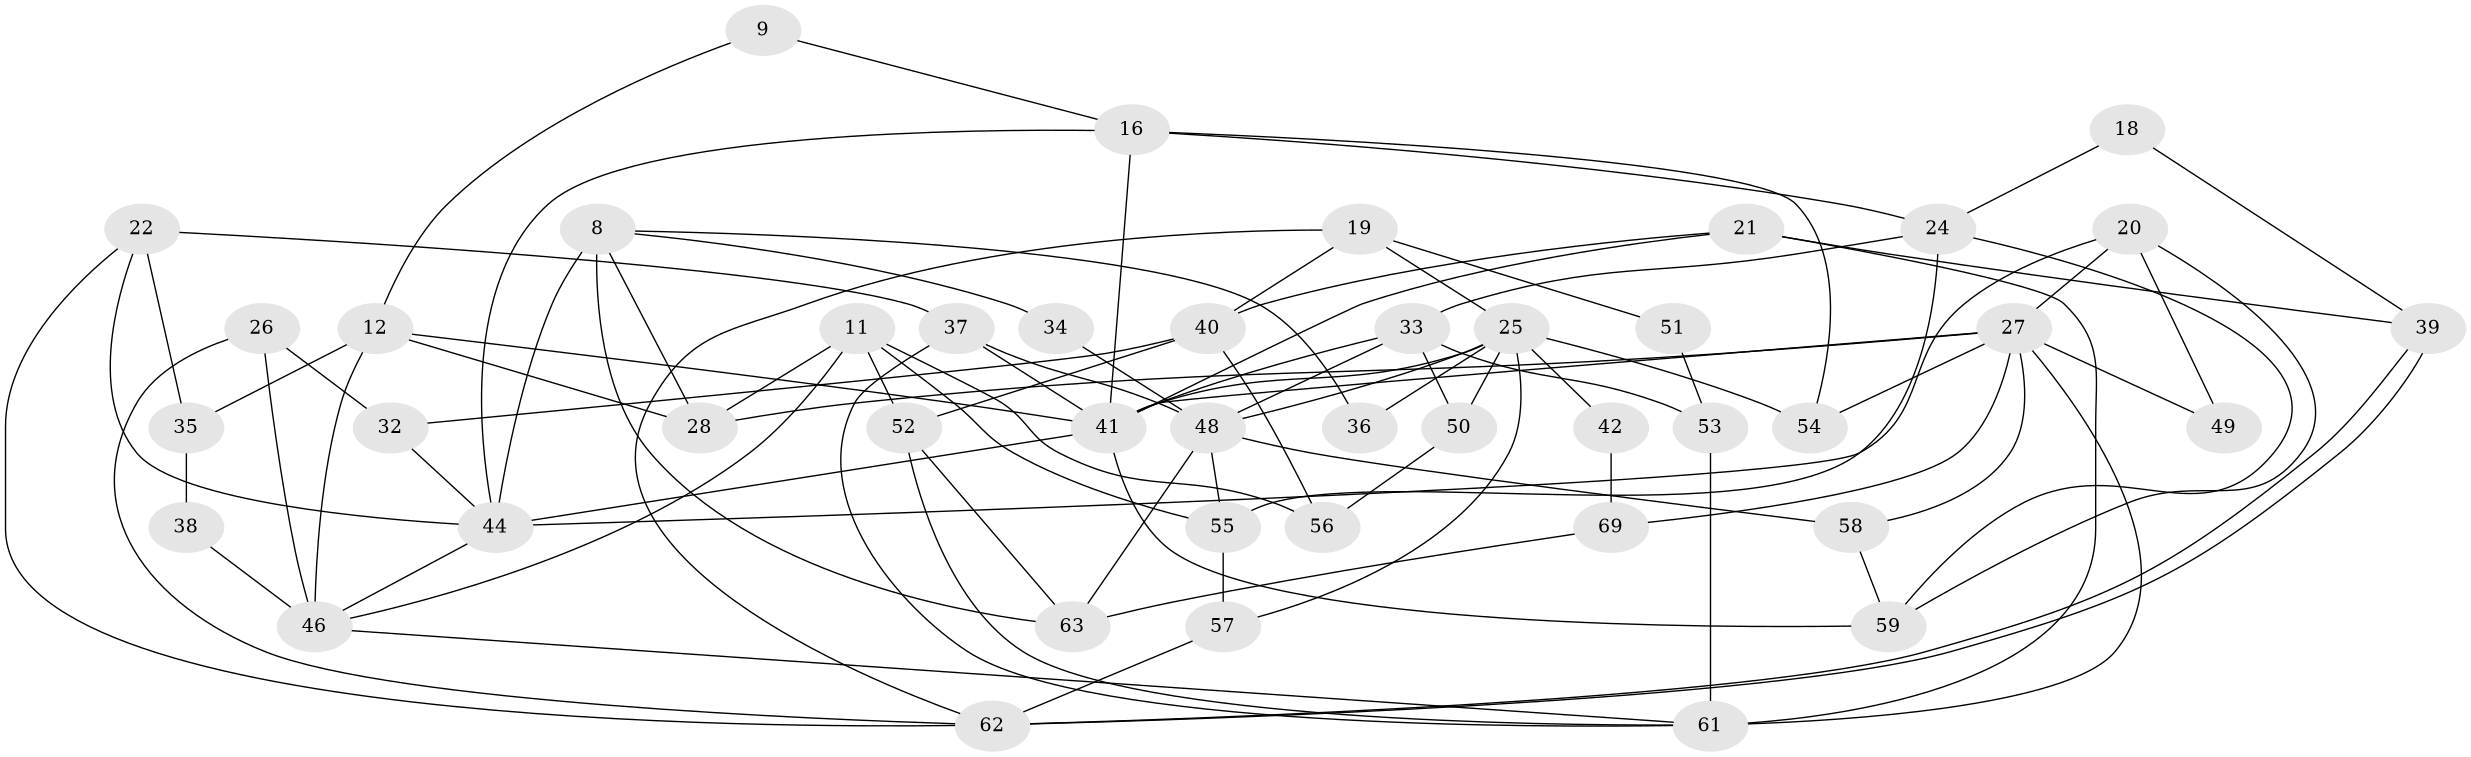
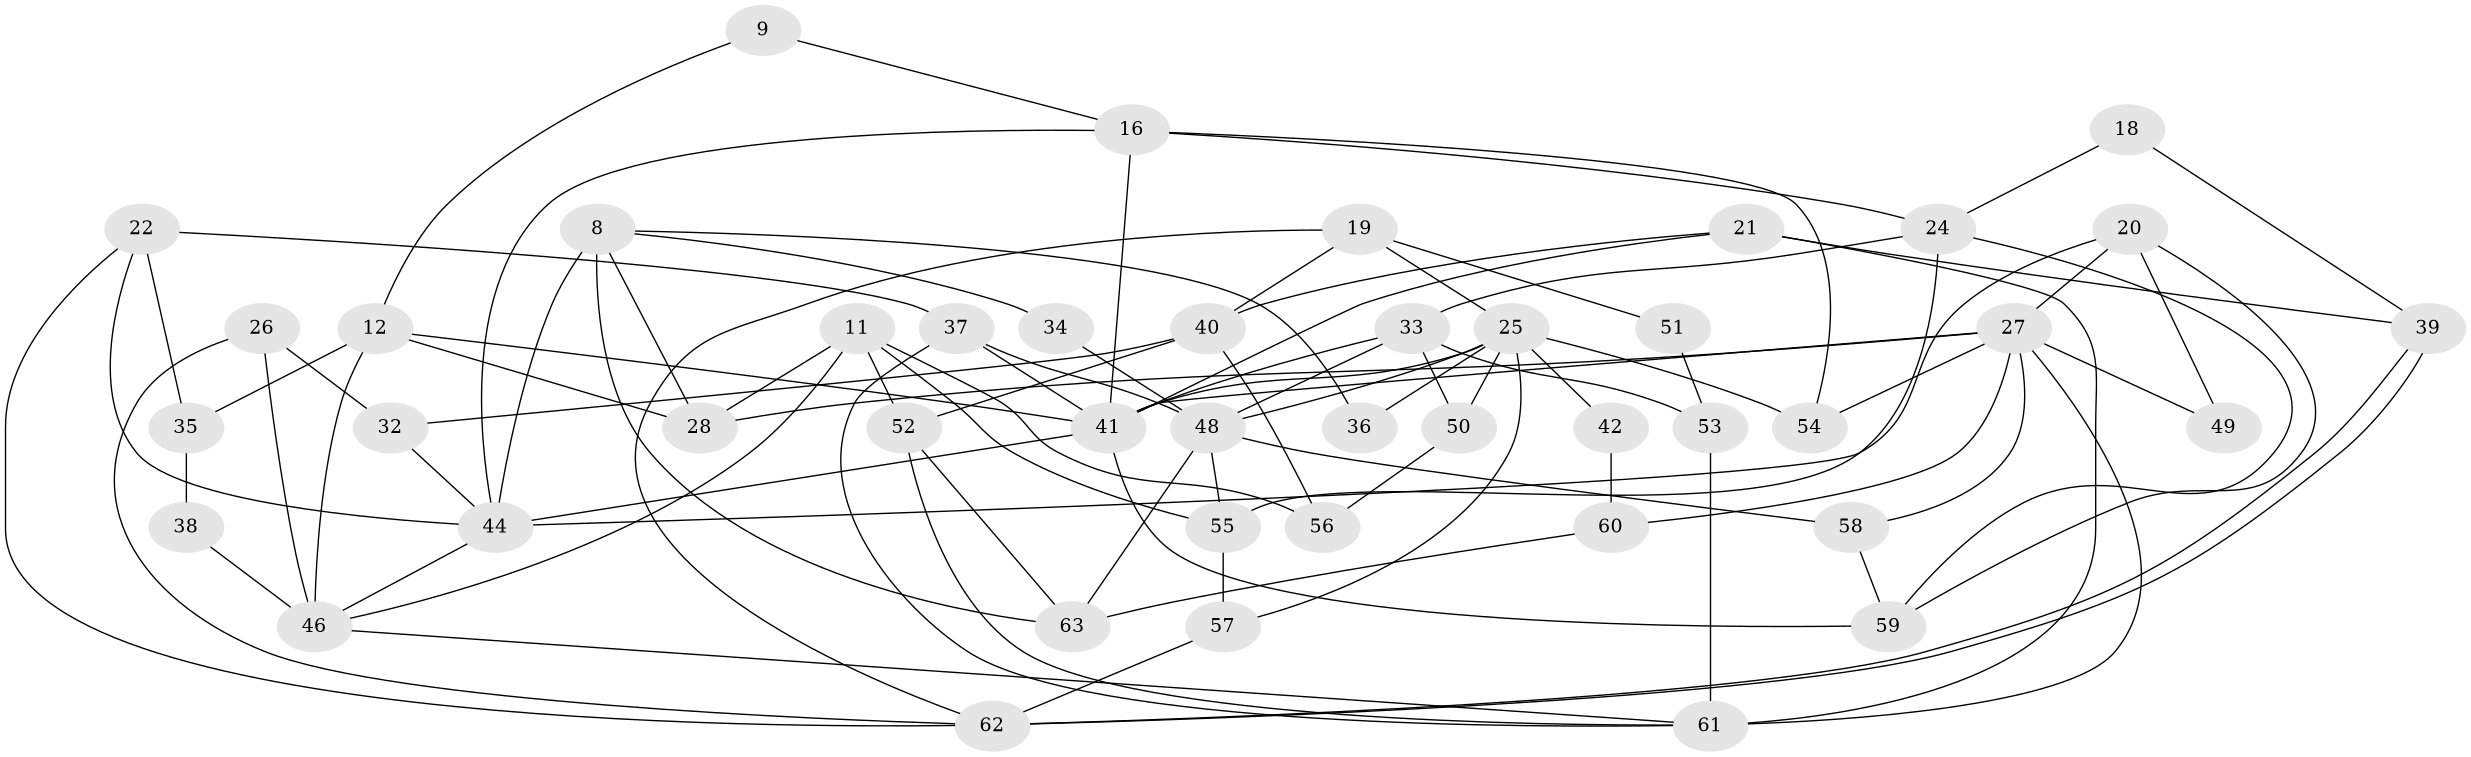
(1611, 527) -> (1611, 527)
